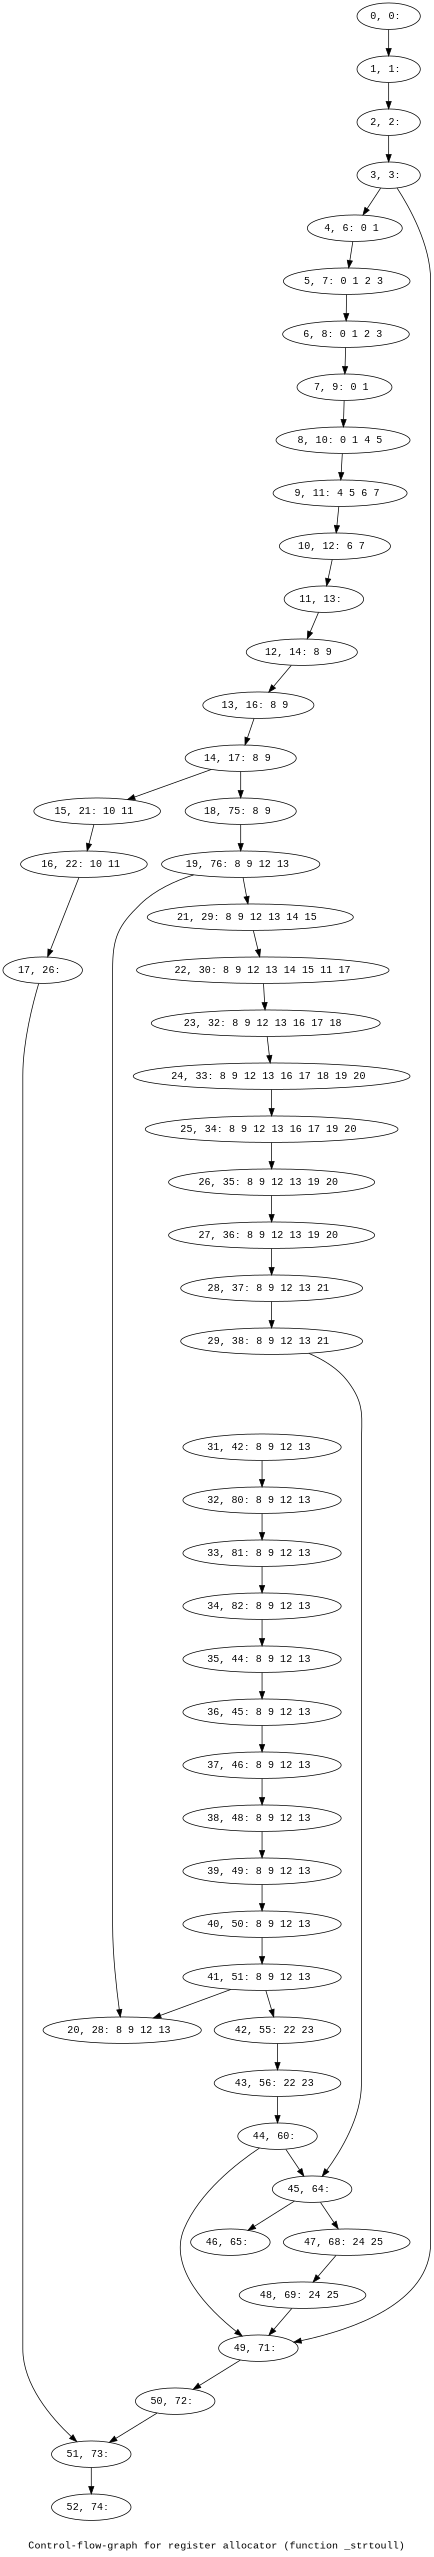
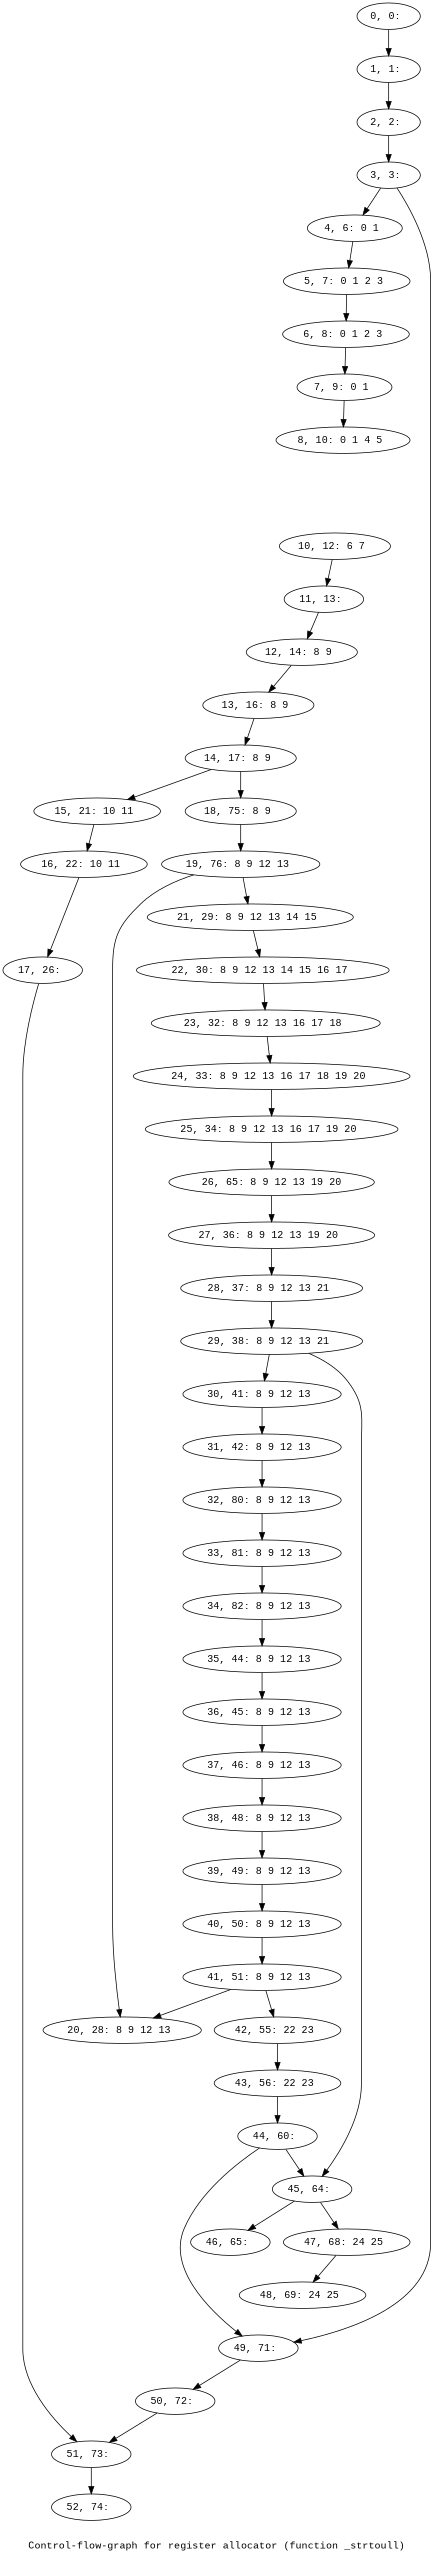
(340, 493) -> none
(263, 970) -> (263, 970)
(272, 1182) -> (272, 1182)
none -> (262, 1394)
(283, 2319) -> none
